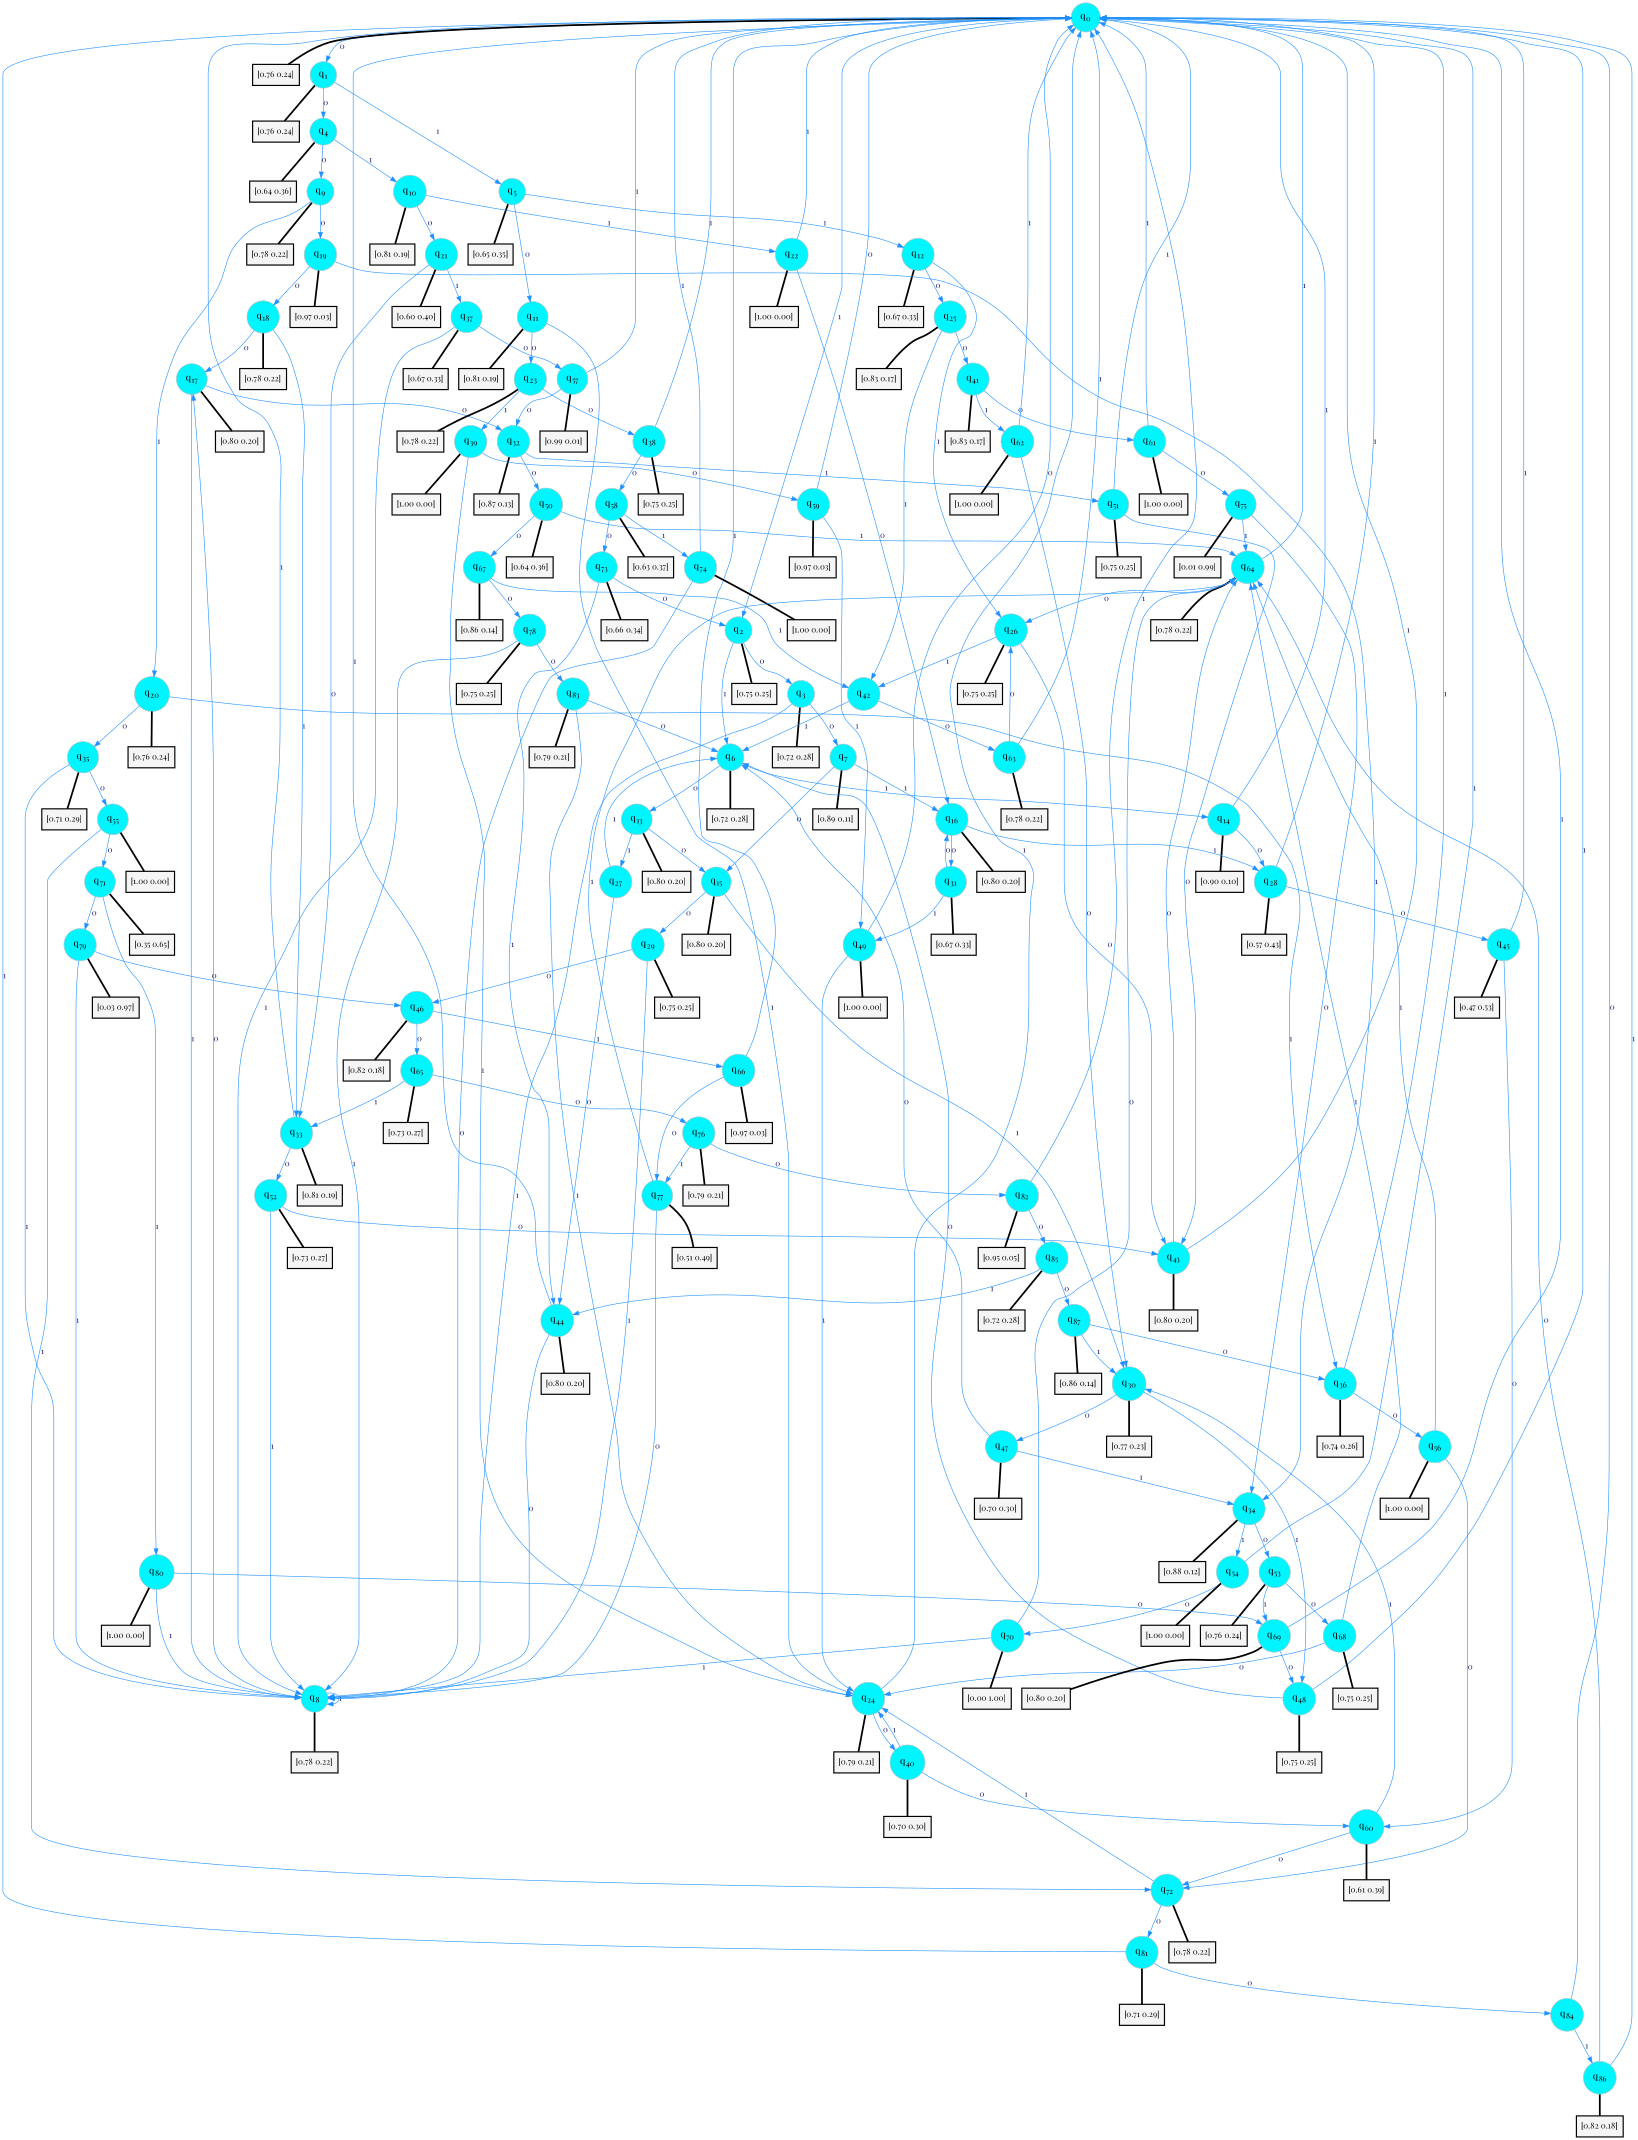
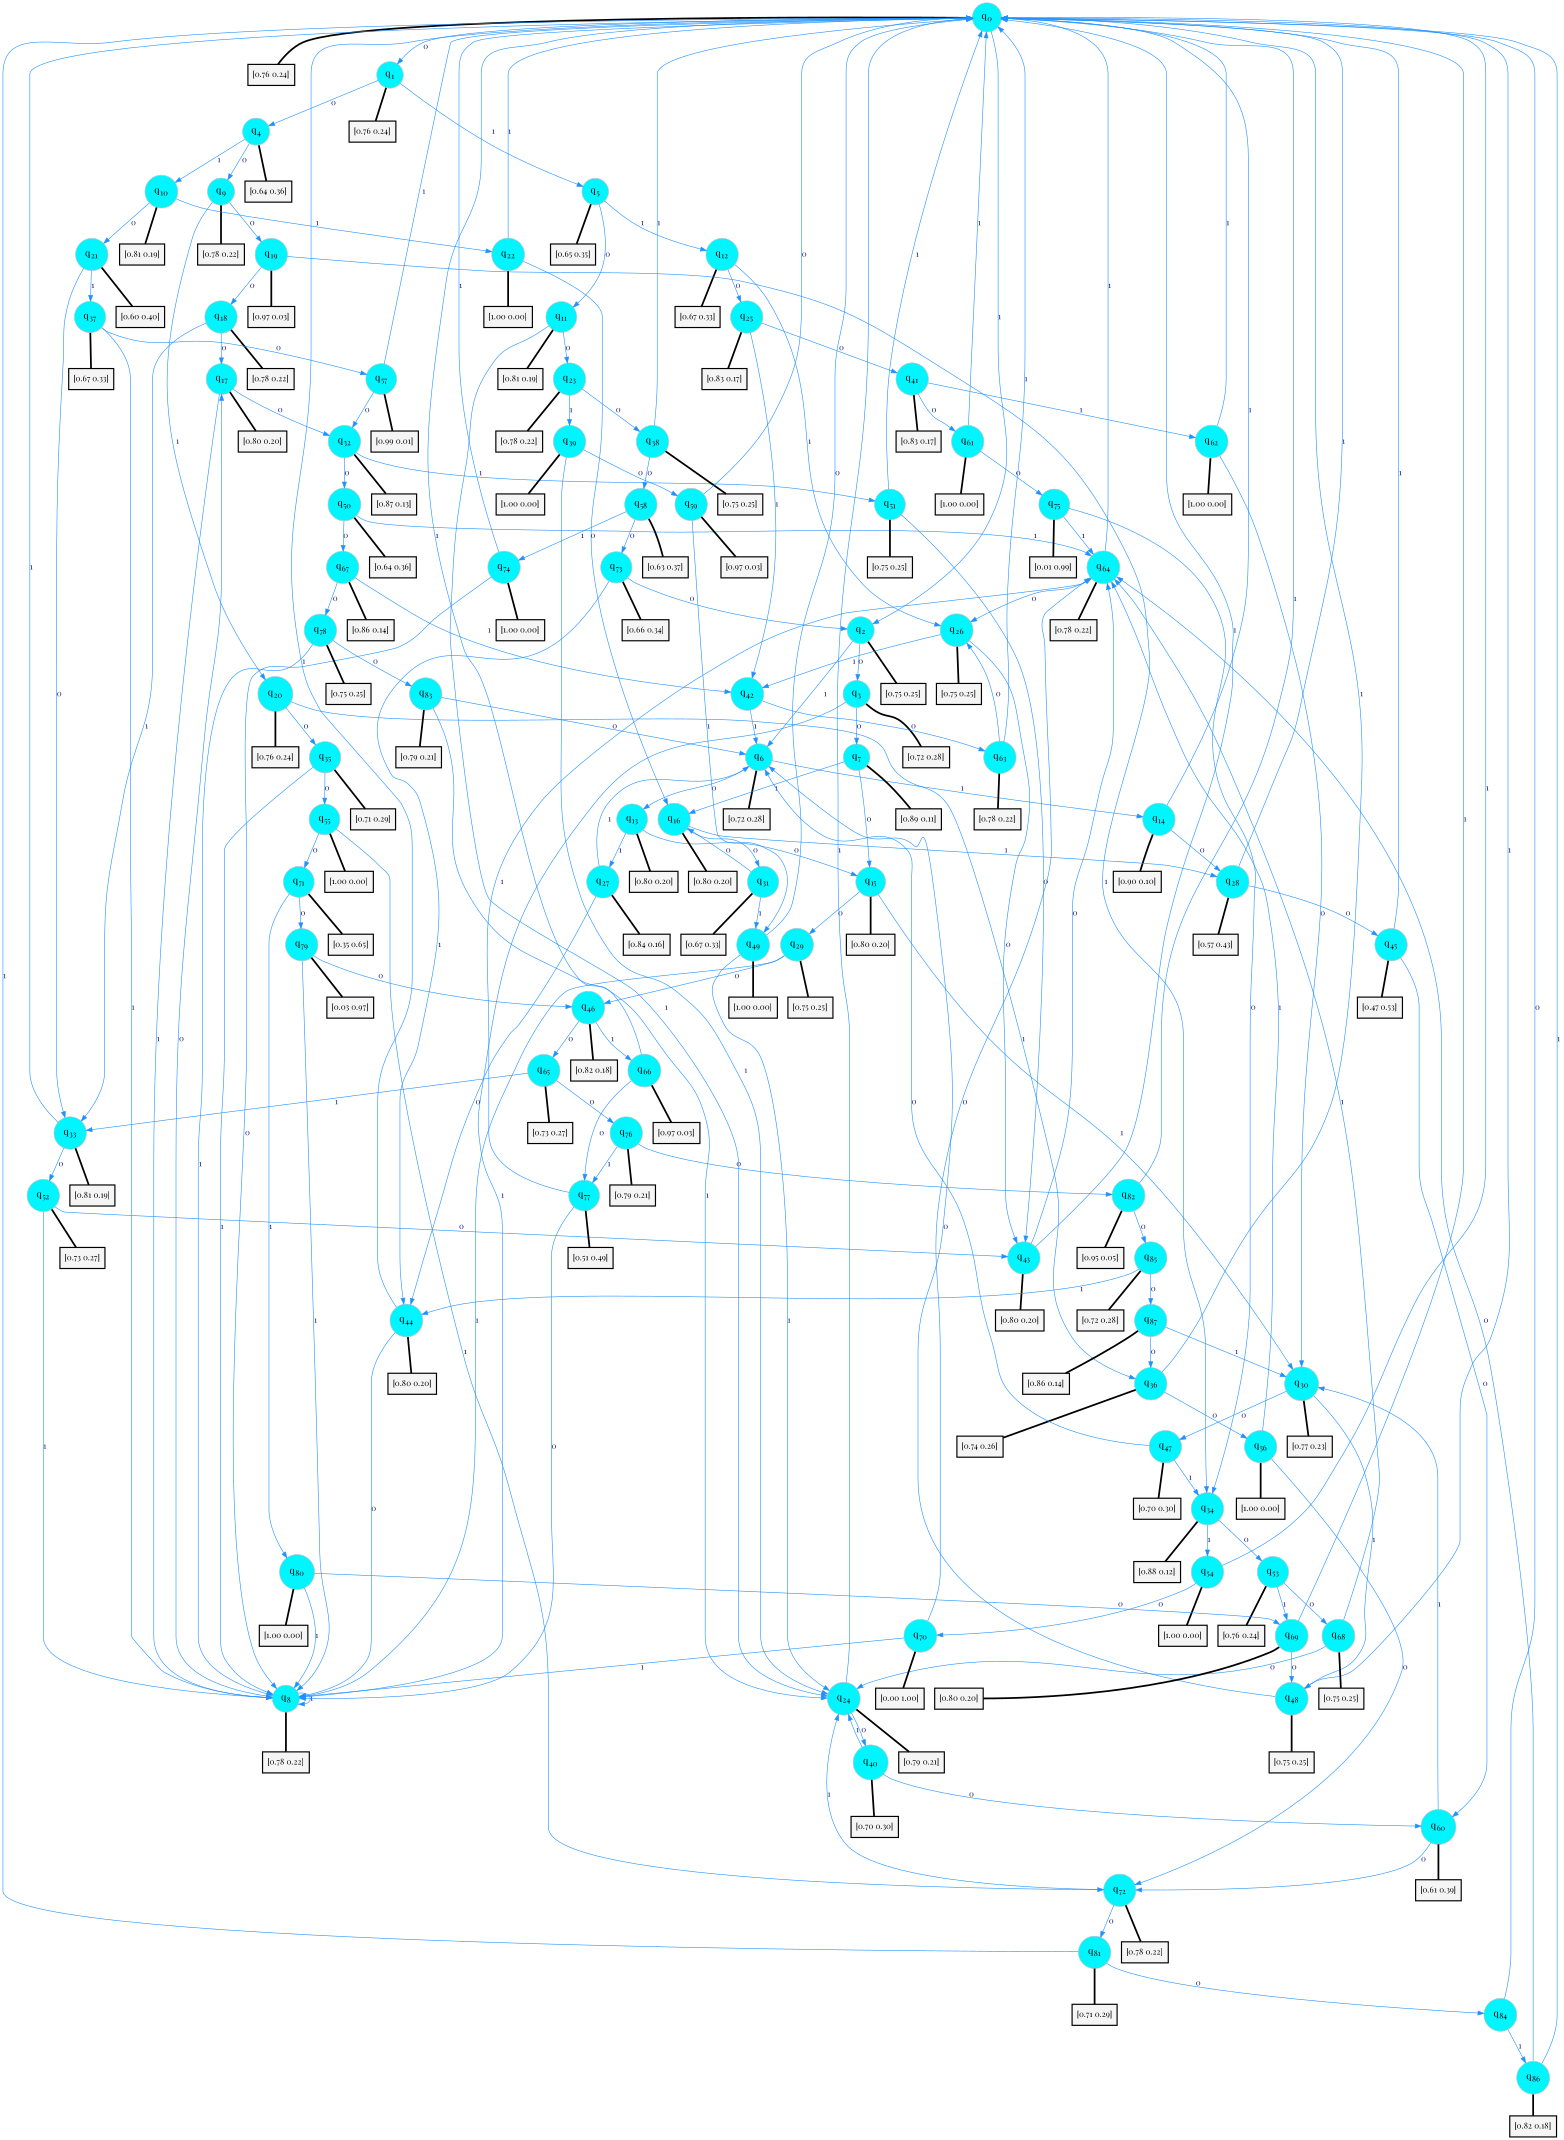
none -> (647, 945)
